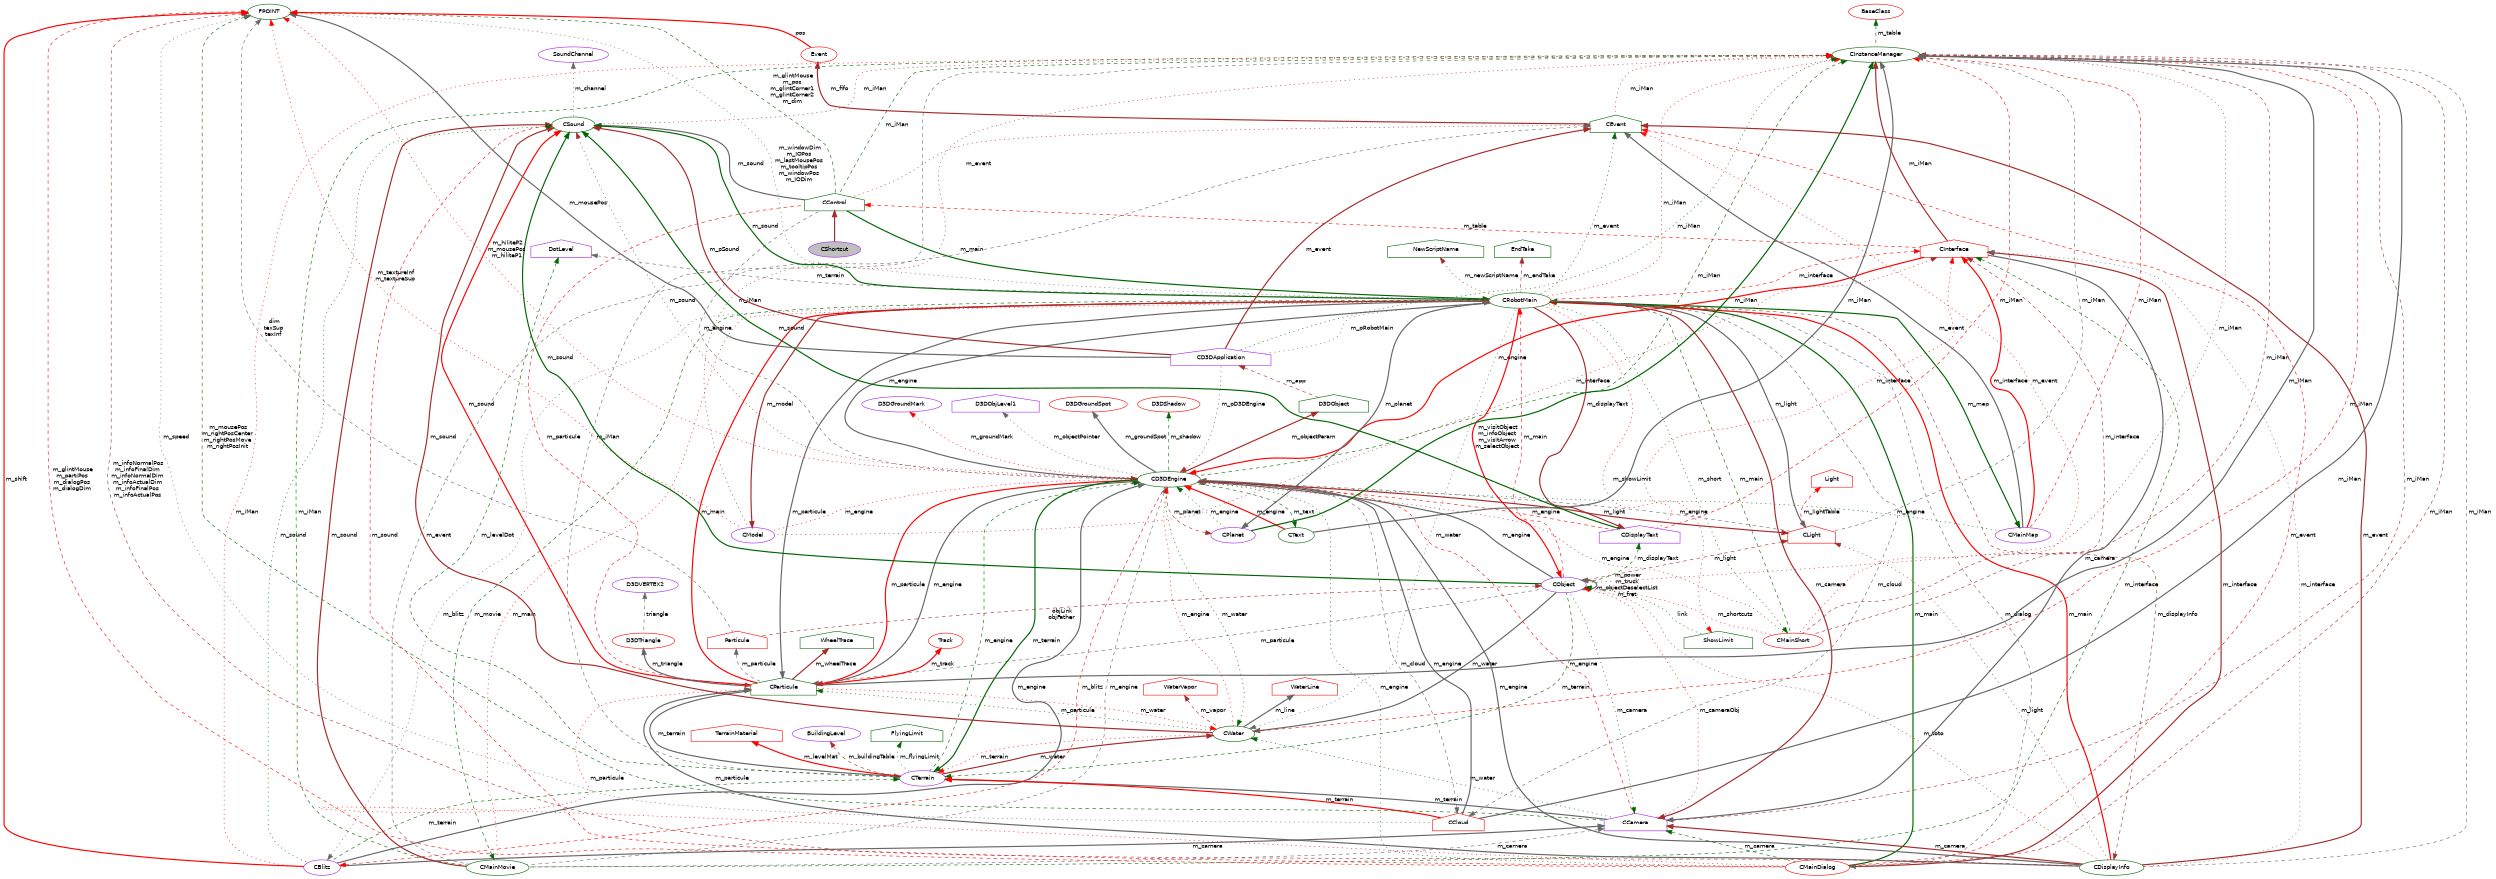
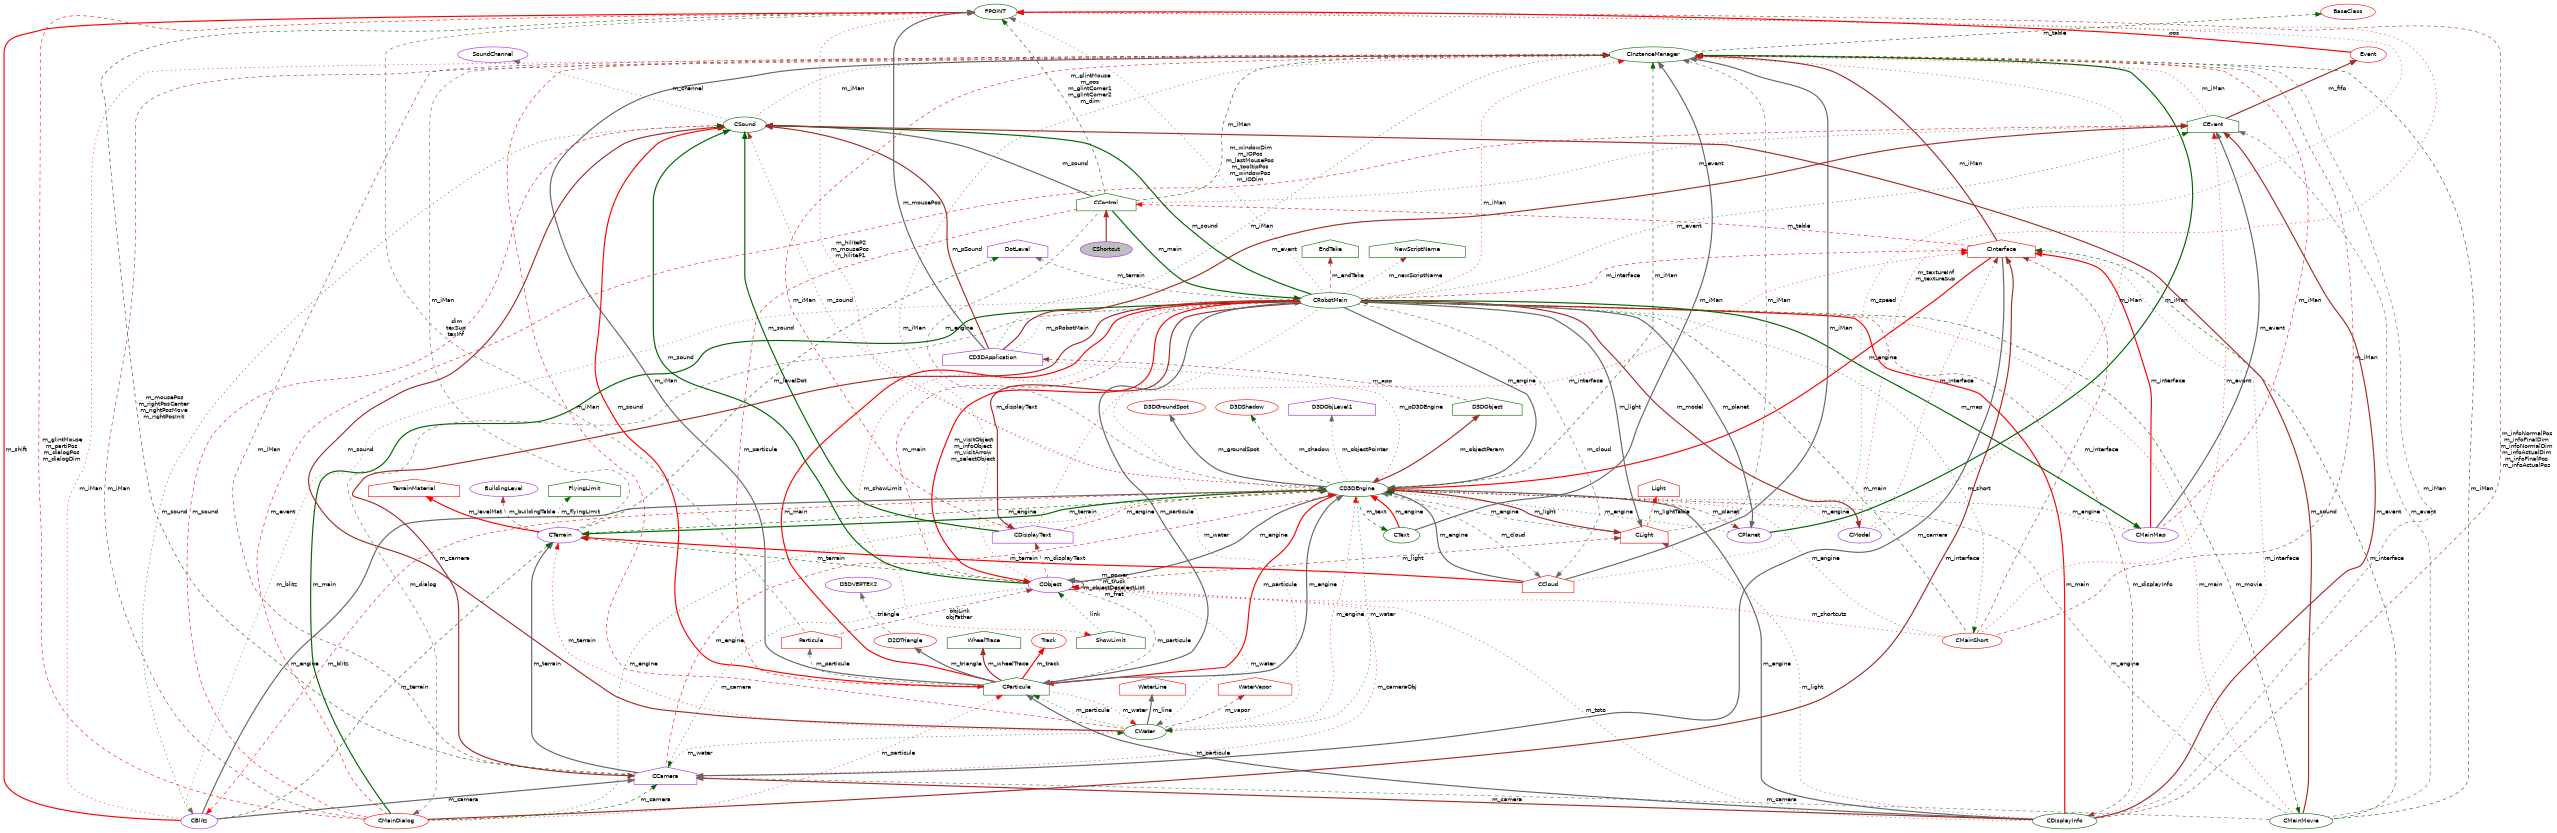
(902, 404) -> none
(1630, 563) -> (1041, 559)
(643, 641) -> (905, 641)
(1415, 696) -> (1219, 631)
(1080, 748) -> none
(710, 759) -> none
